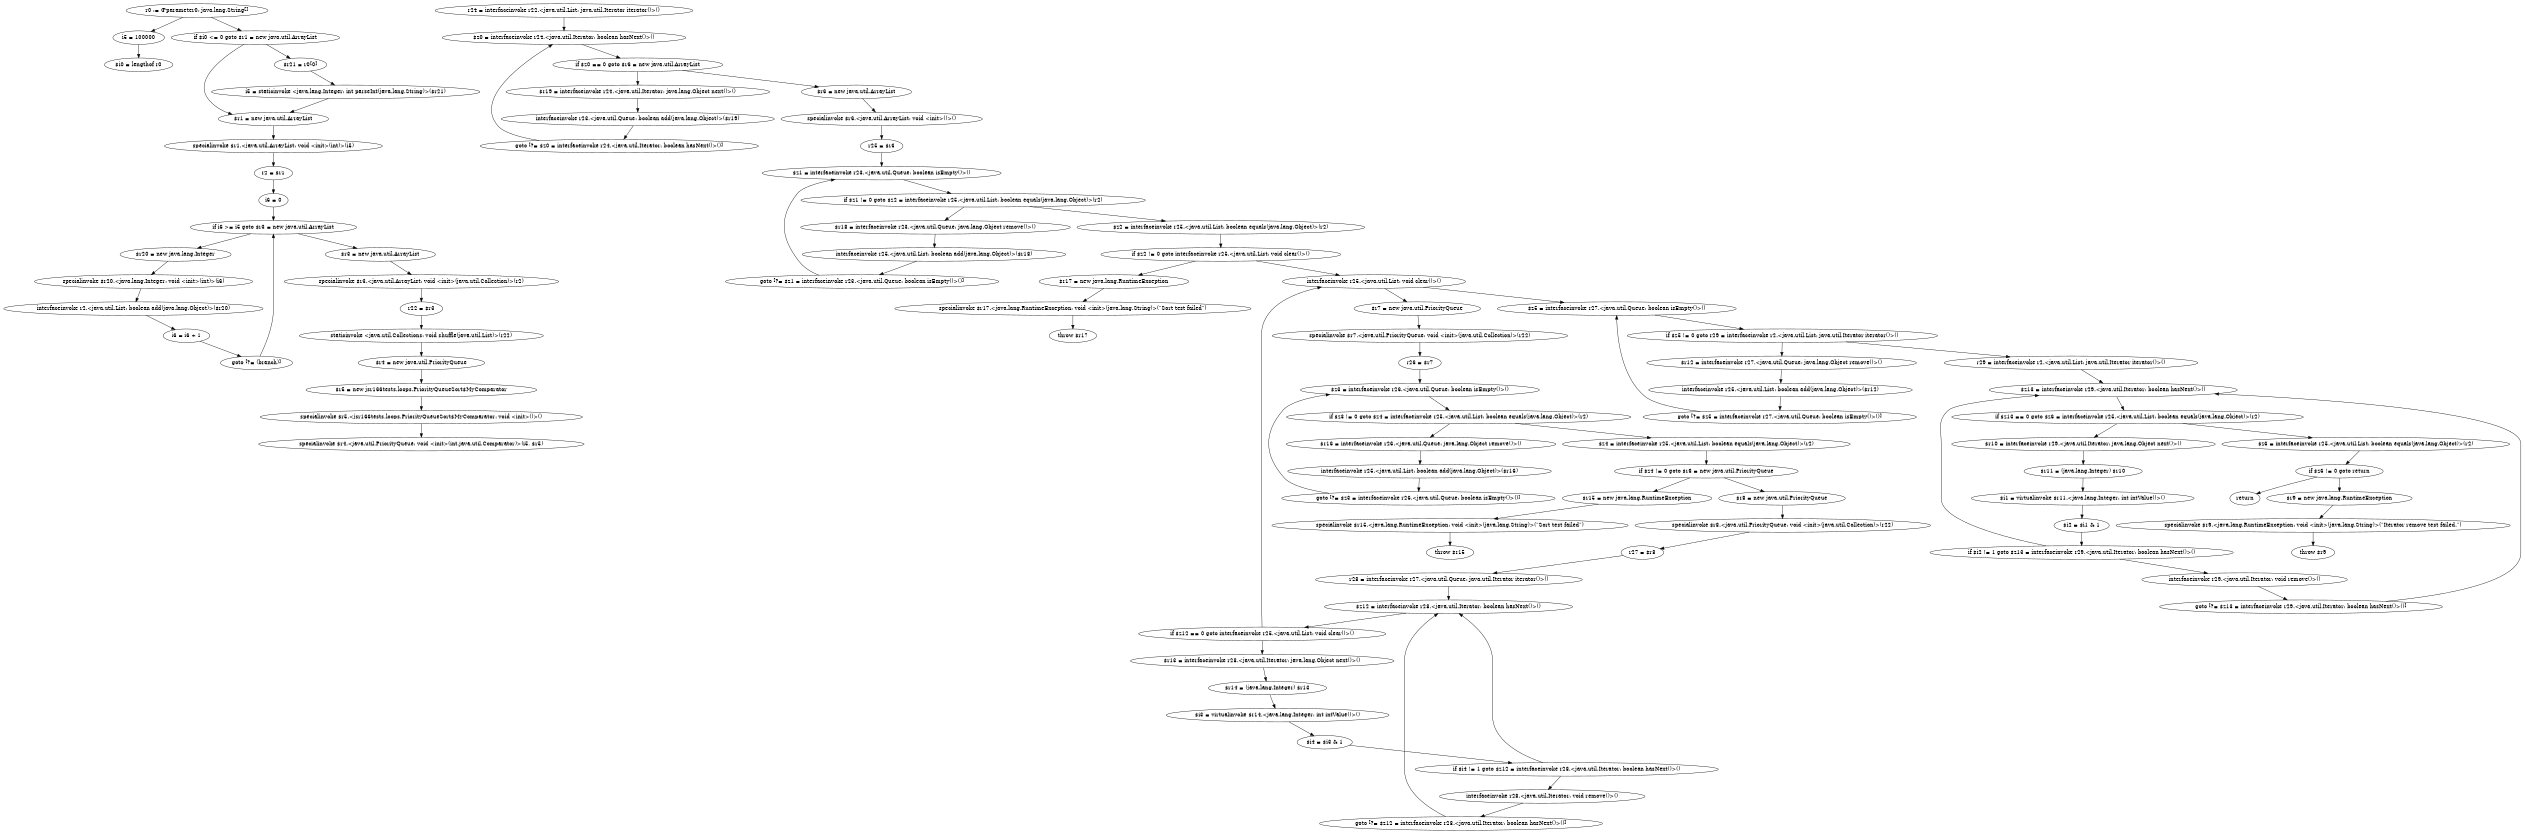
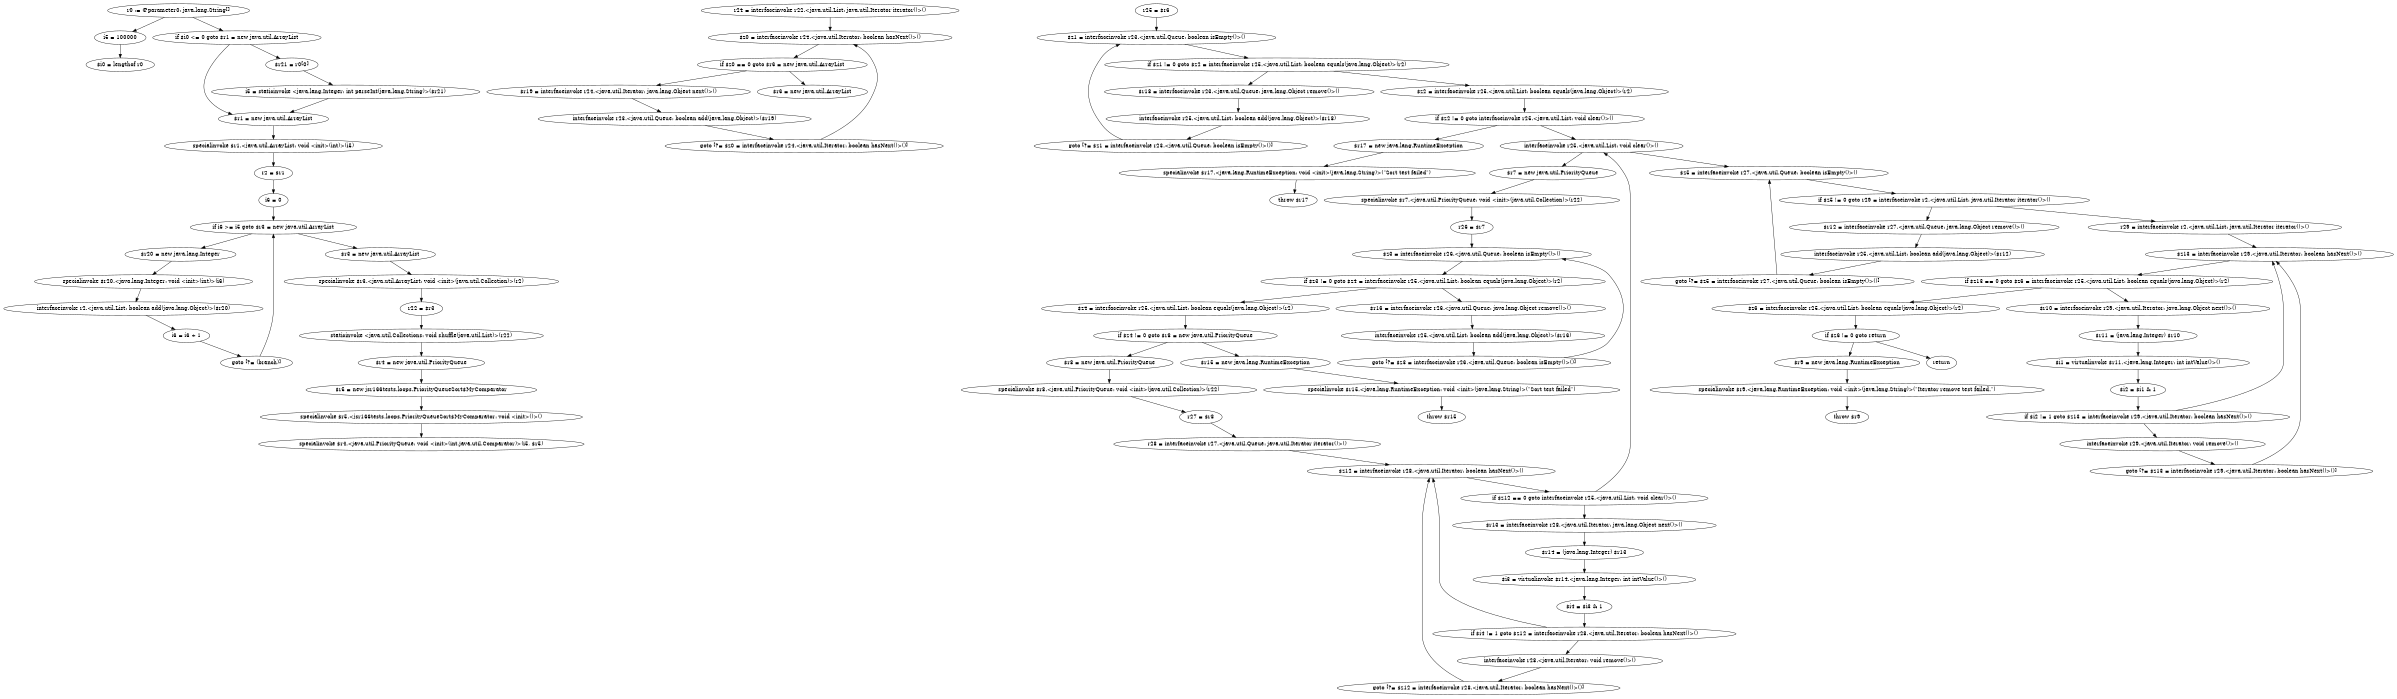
(882, 119) -> none
